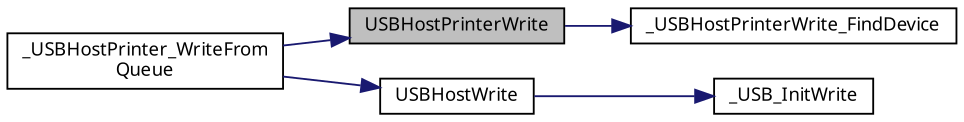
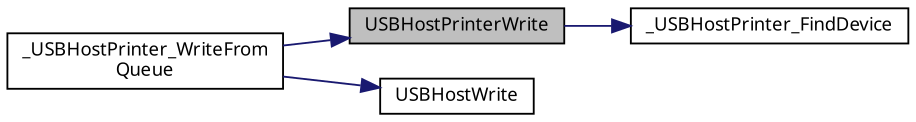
(794, 26) -> (770, 26)
(794, 96) -> none
